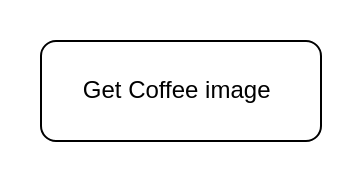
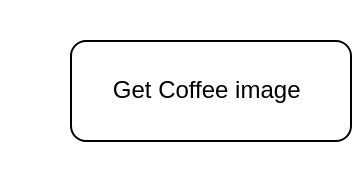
(181, 91) -> (211, 91)
